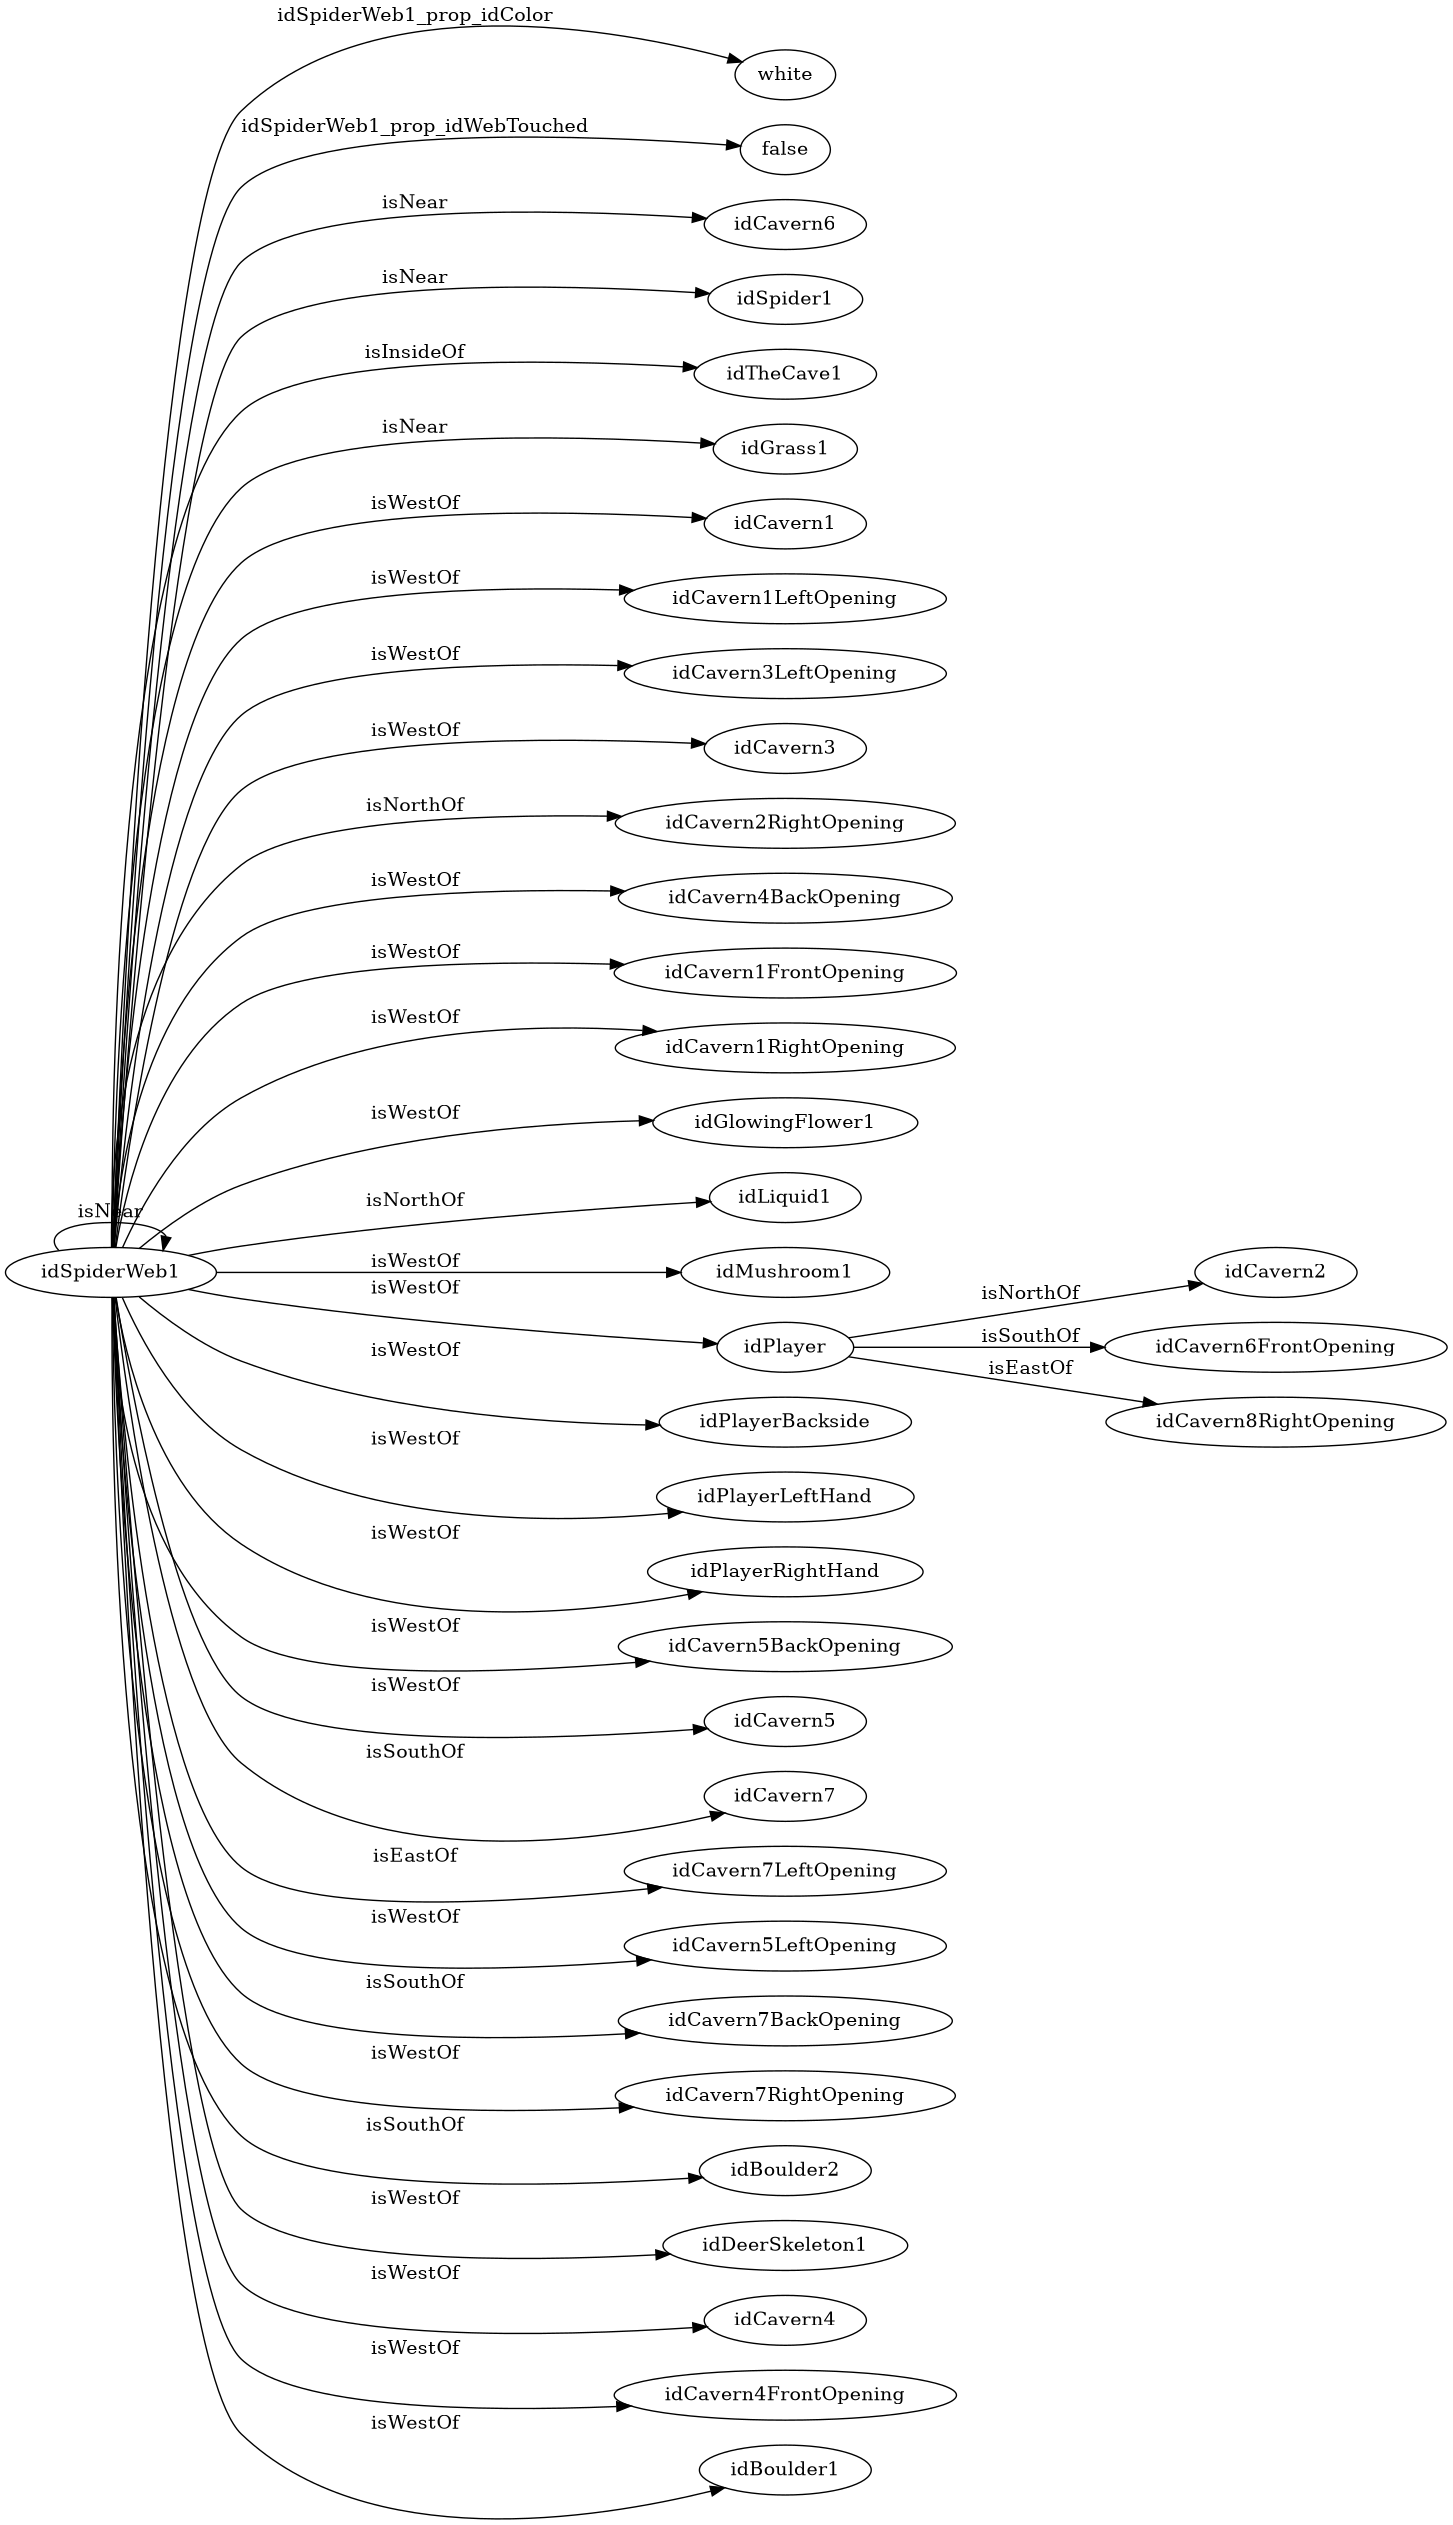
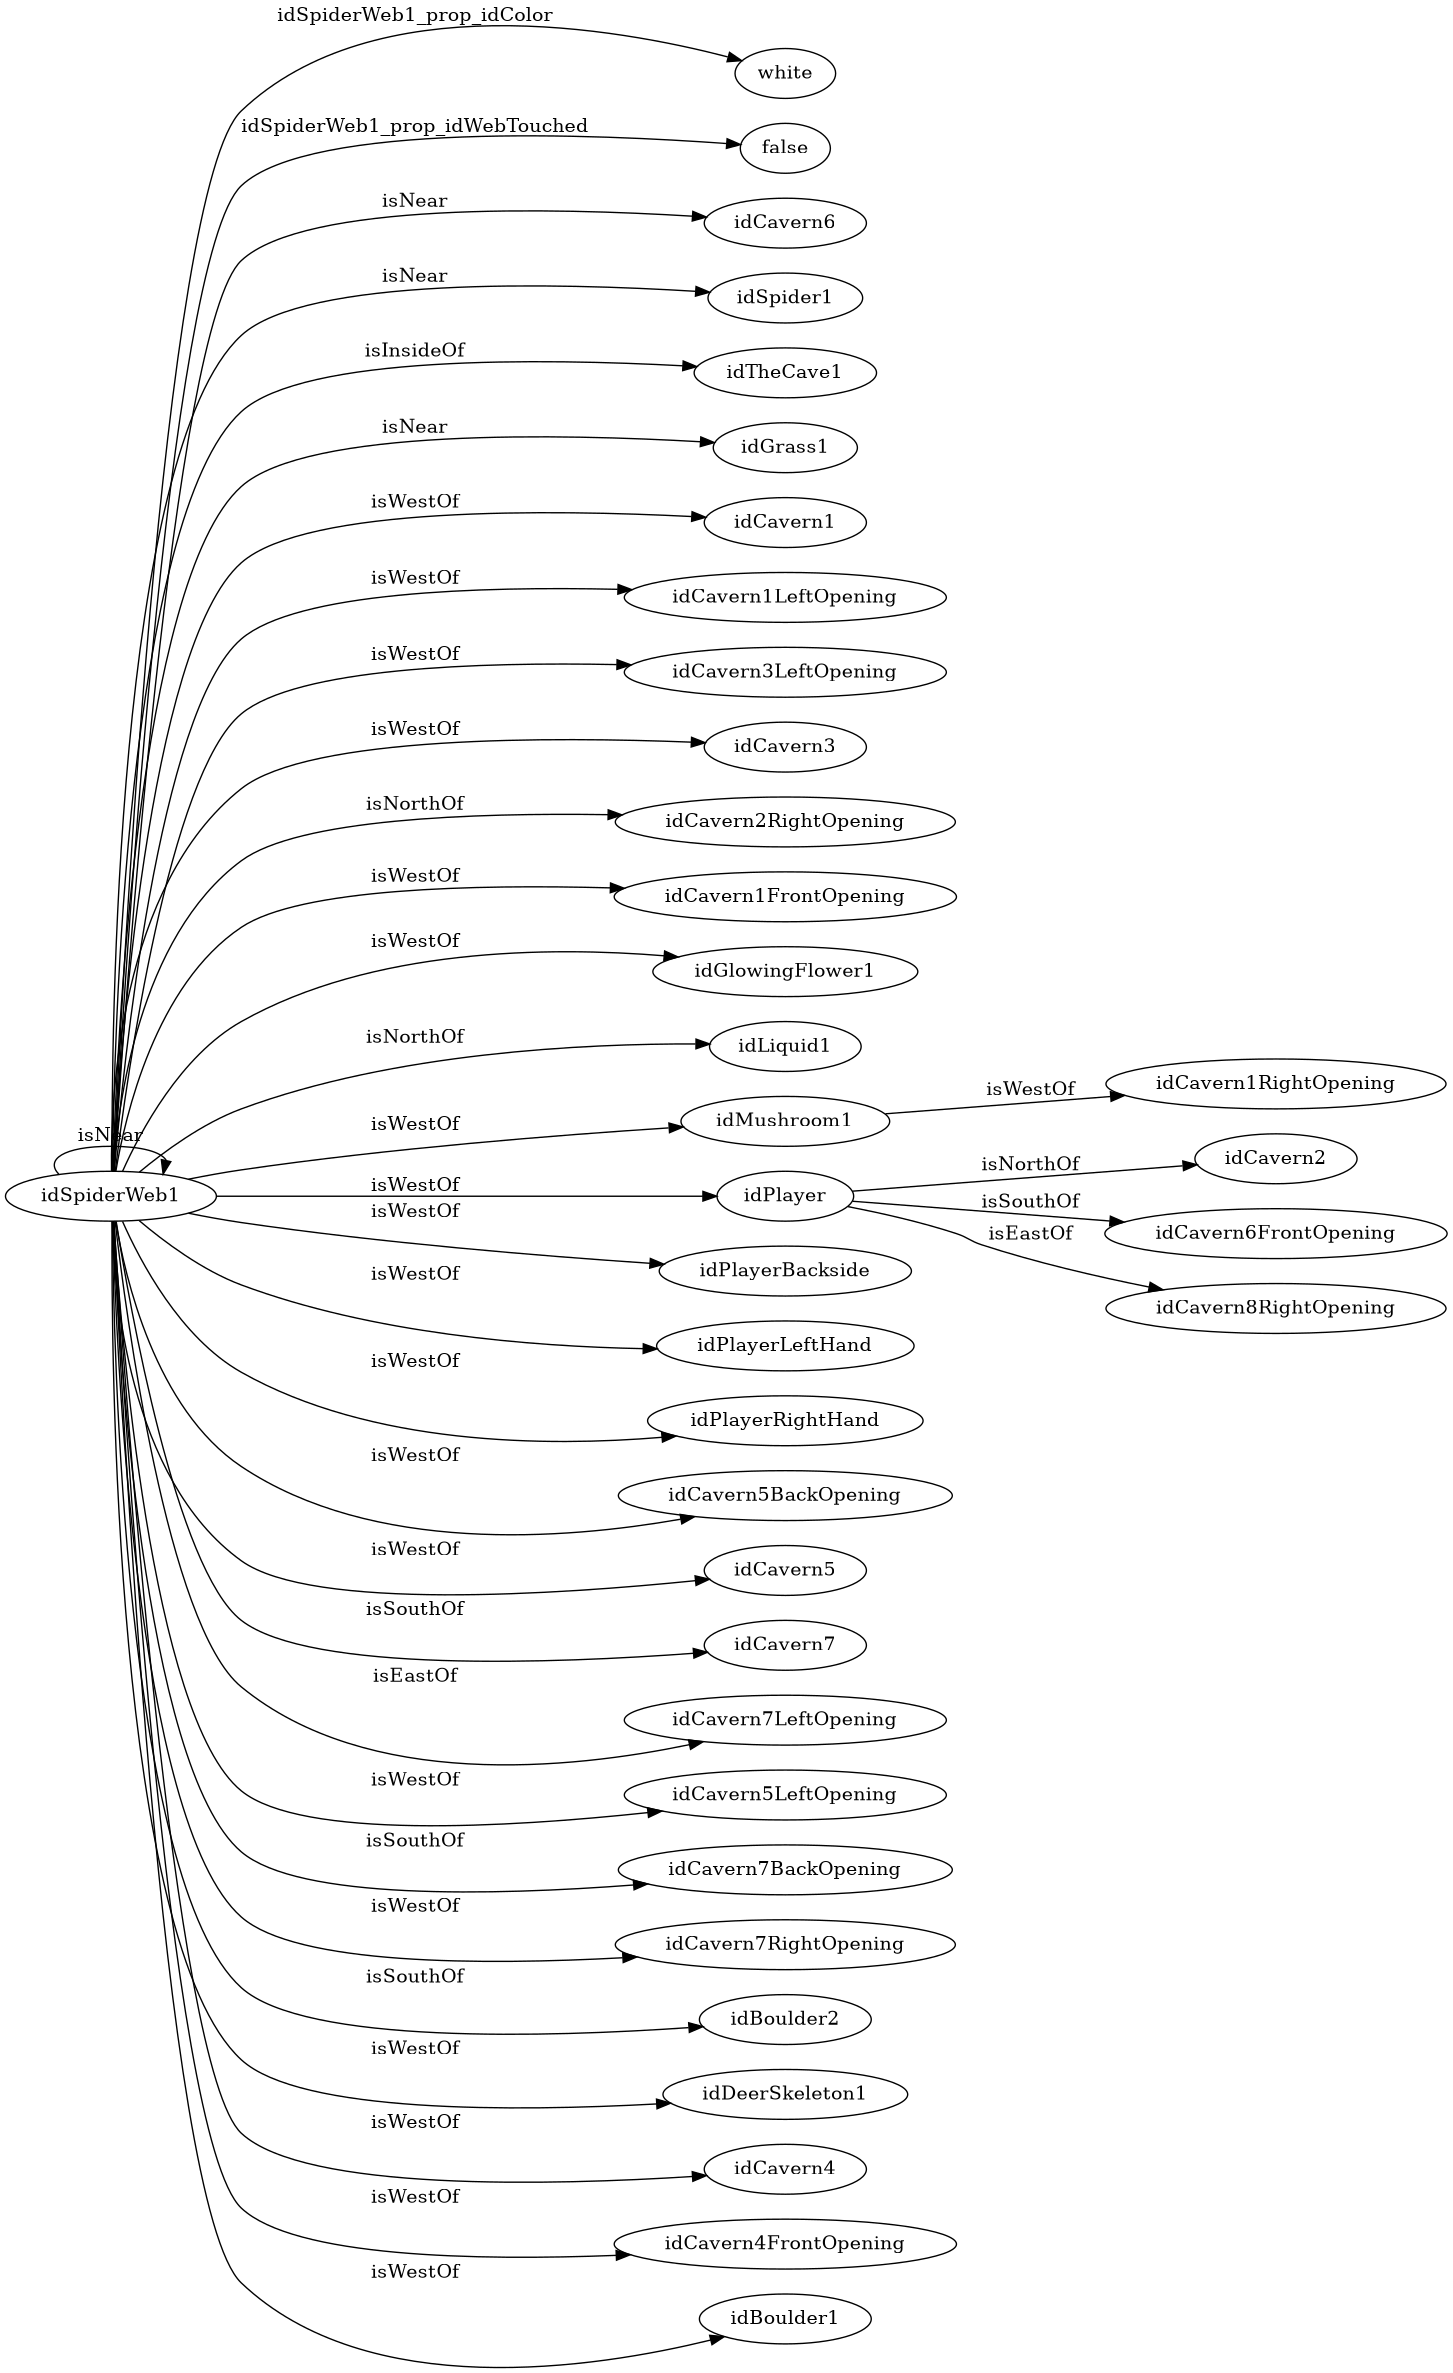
(785, 898) -> none
(342, 1056) -> (998, 1105)
